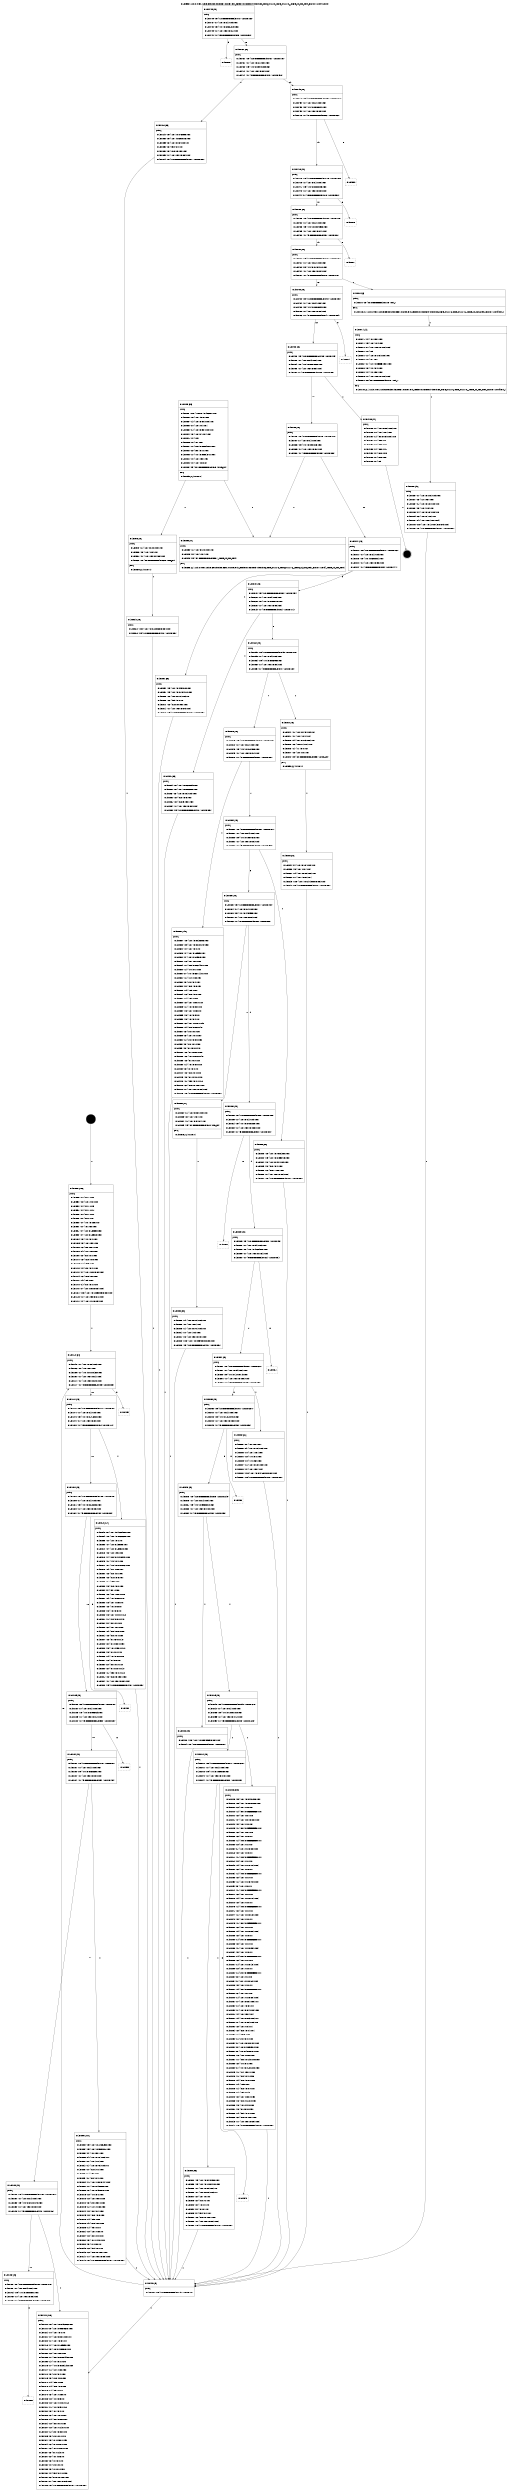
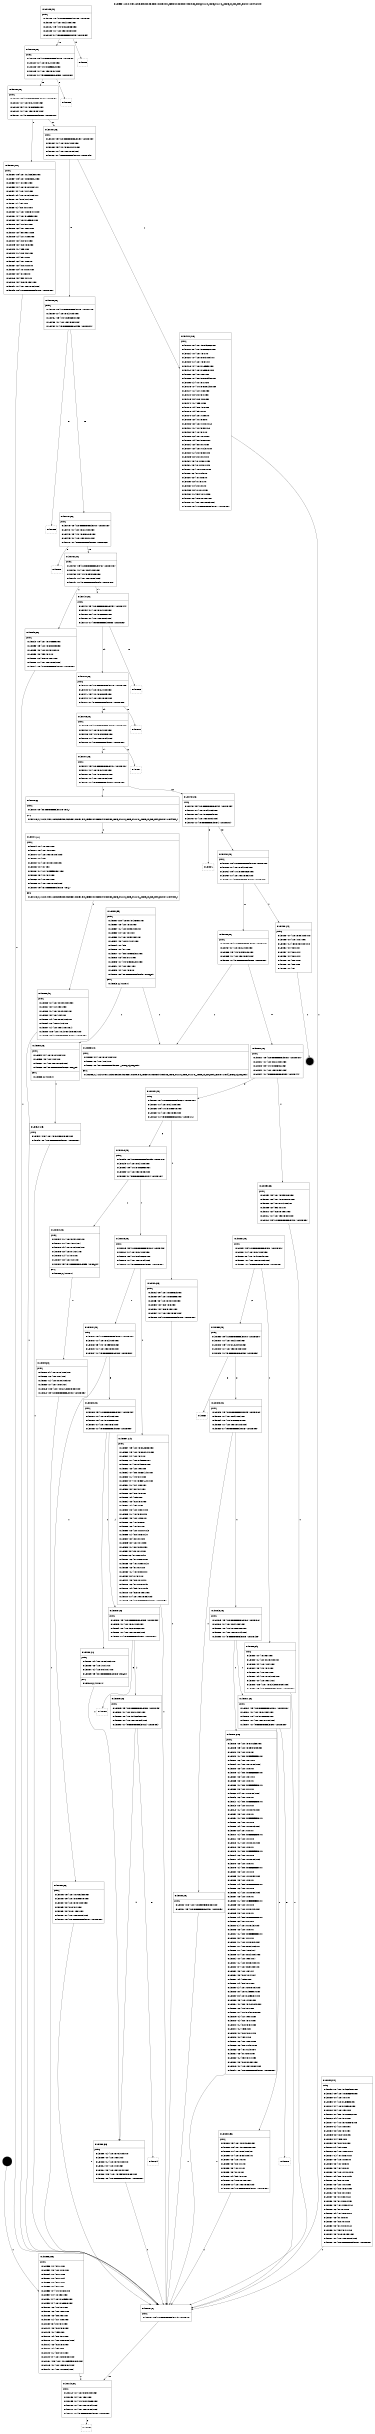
none -> (77, 421)
(248, 1307) -> (128, 1934)
(91, 1412) -> none
(125, 2334) -> (318, 1389)
